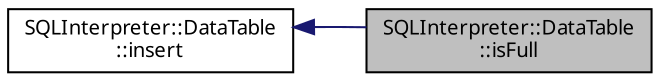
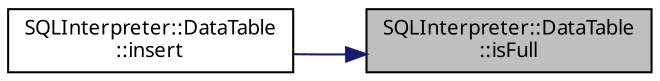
(340, 27) -> (320, 54)
